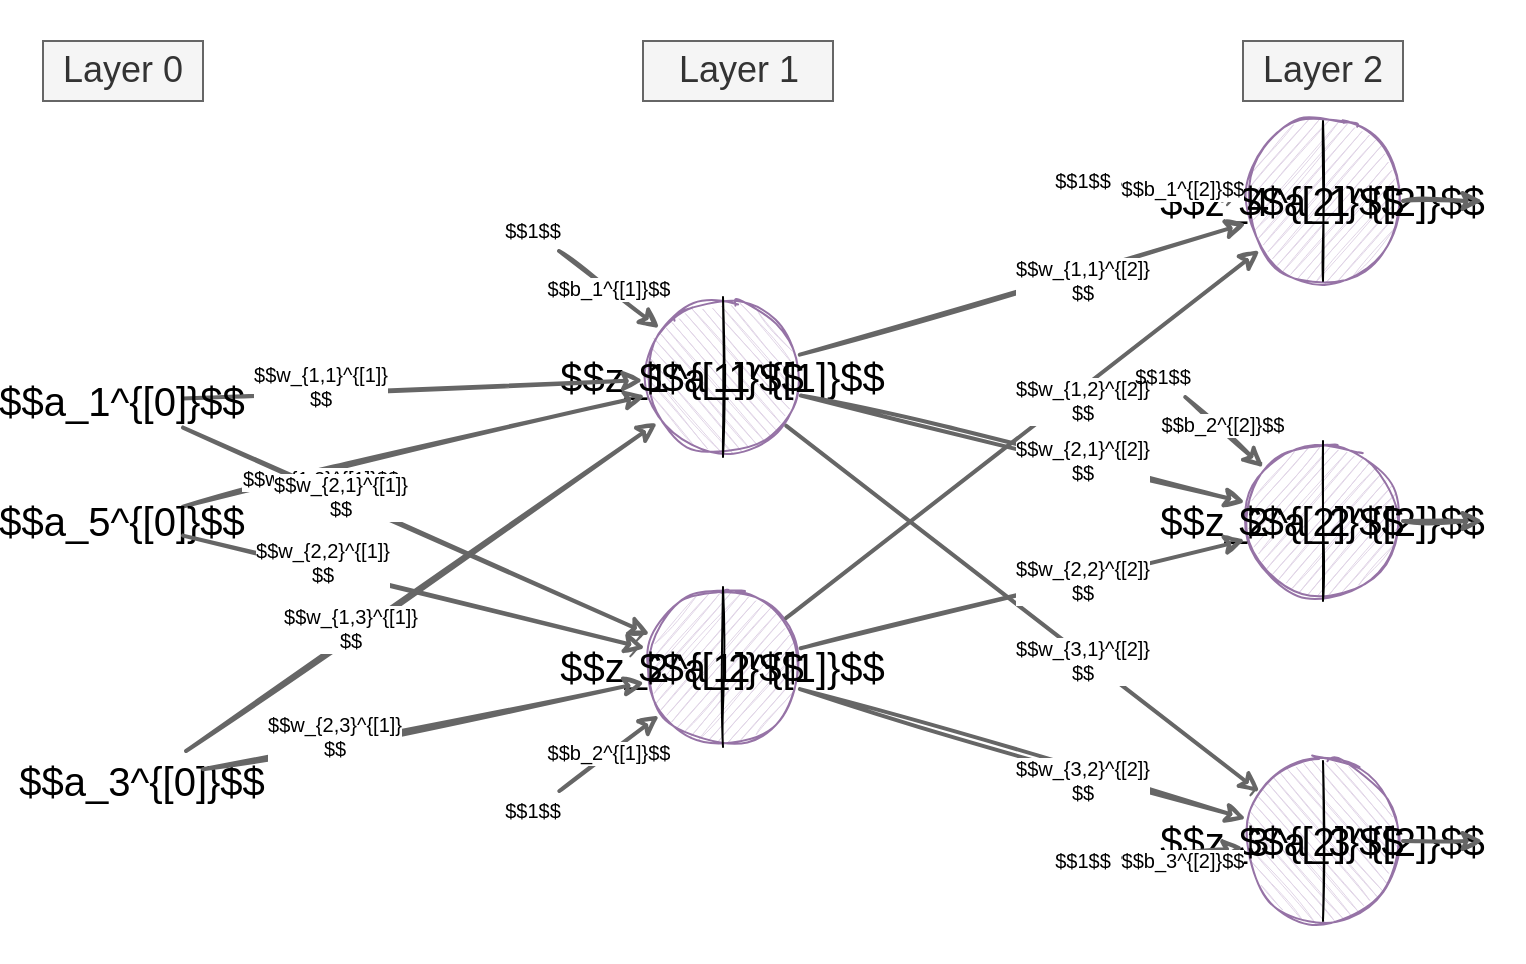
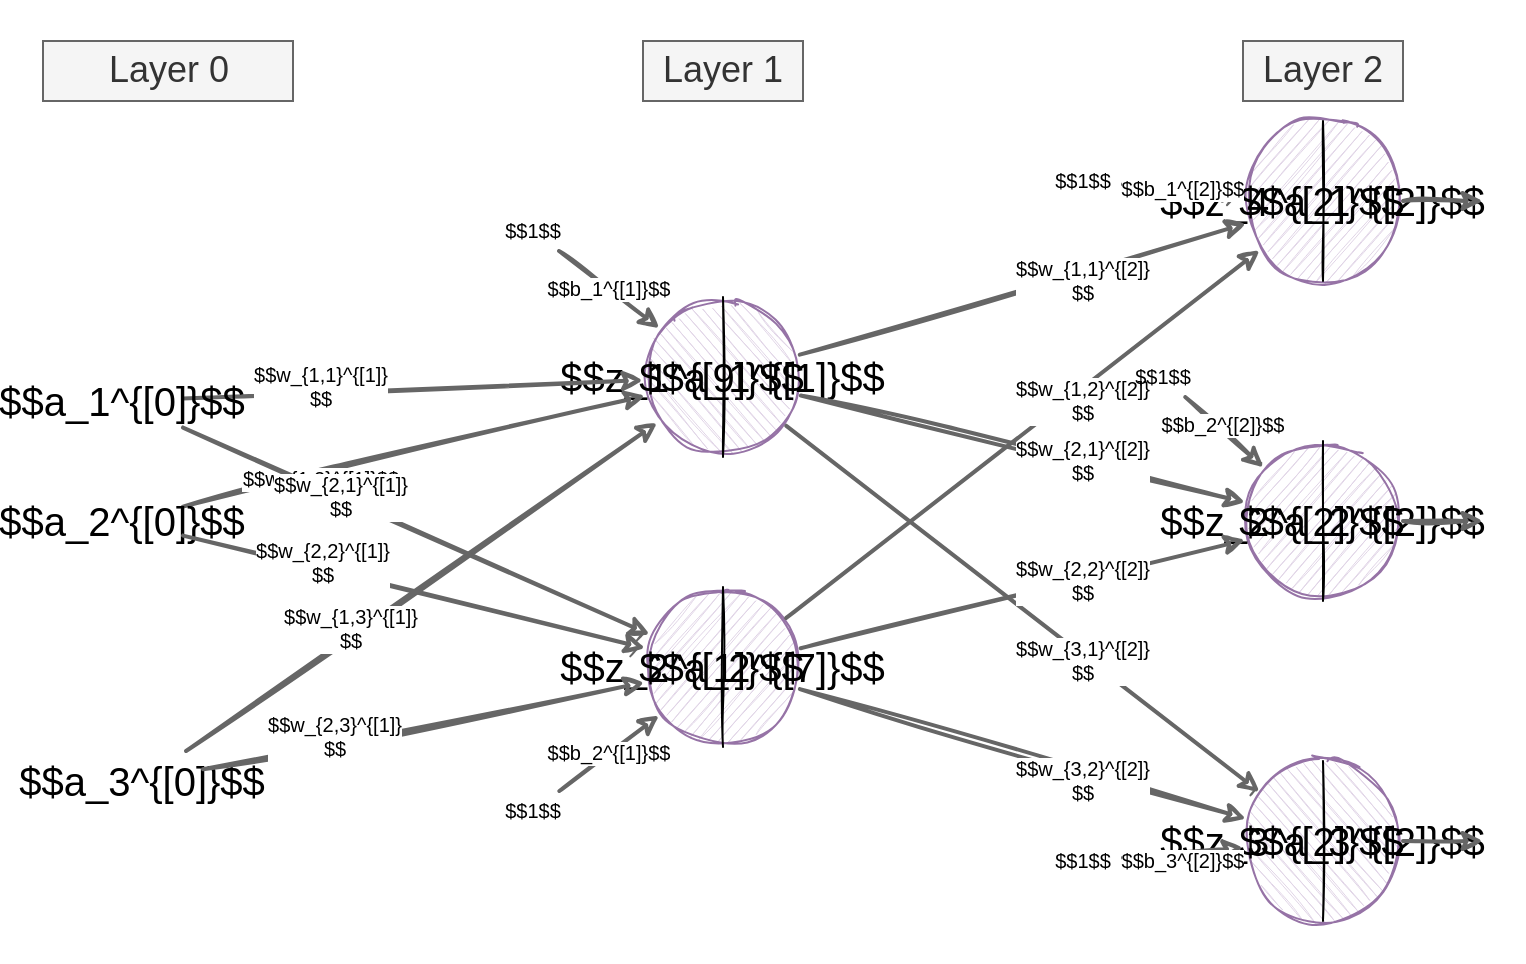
(123, 71) -> (168, 71)
(738, 71) -> (723, 71)
(683, 377) -> (683, 377)
(123, 521) -> (123, 521)
(763, 667) -> (763, 667)
